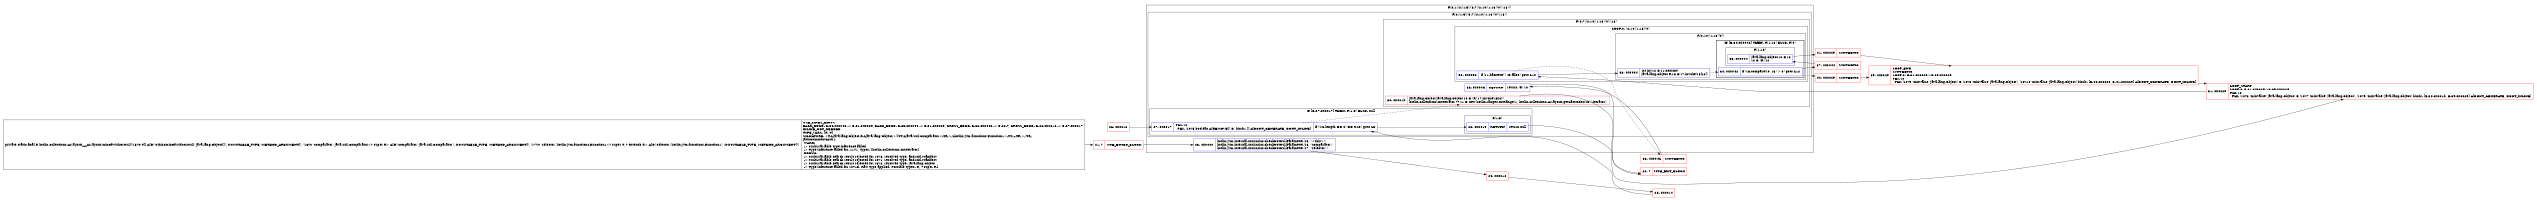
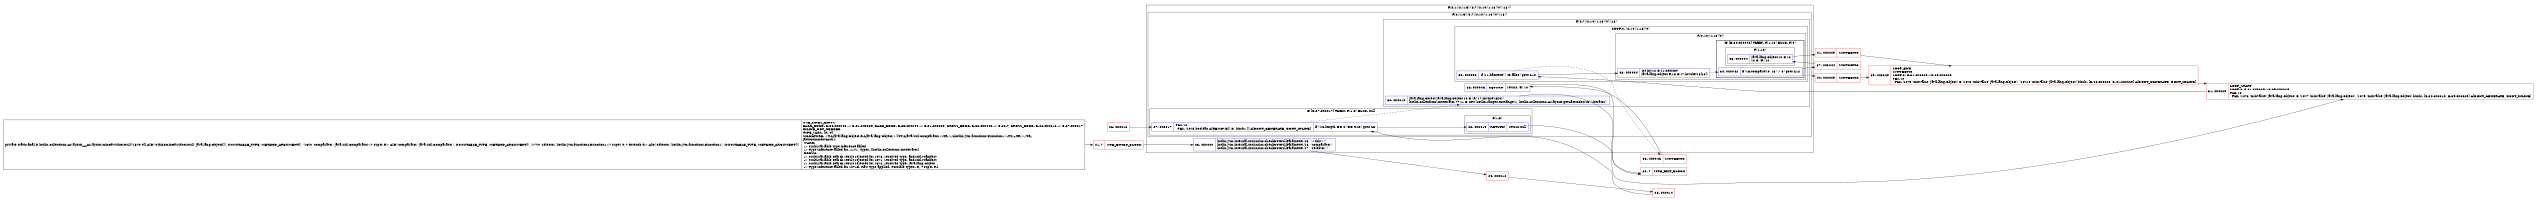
(1497, 100) -> (1497, 100)
